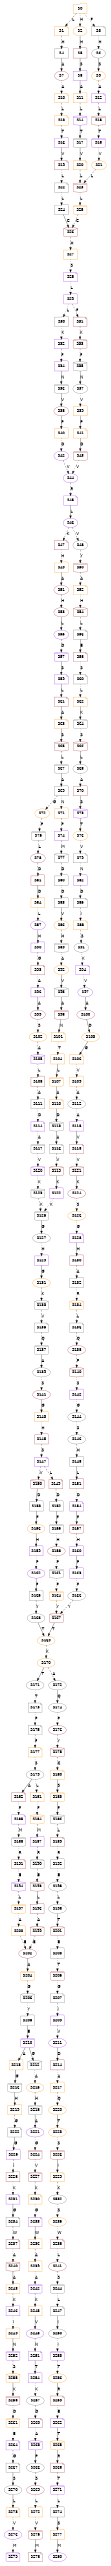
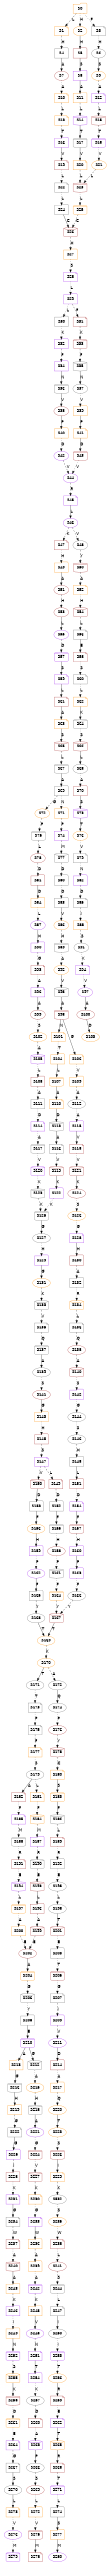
(84, 1047) -> (69, 1036)
(78, 1361) -> (78, 1361)
